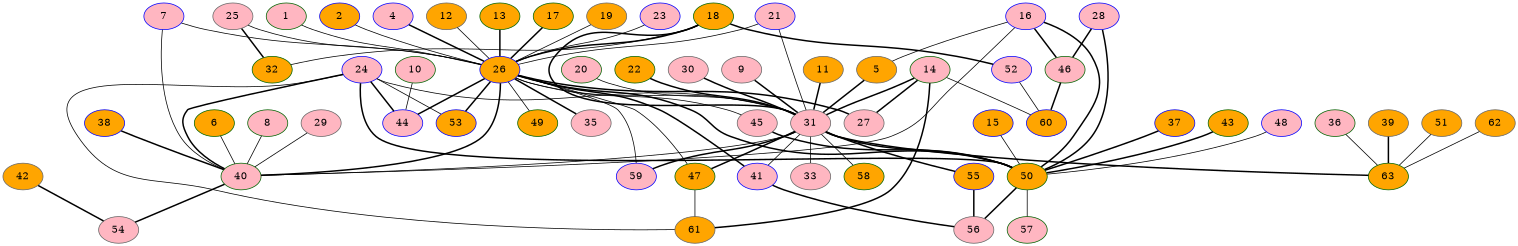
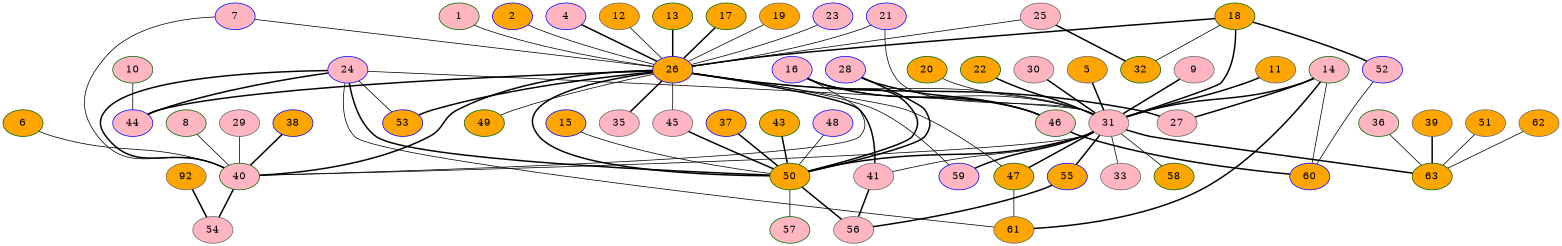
(949, 40) -> (950, 96)
(581, 70) -> (927, 70)
(23, 177) -> (186, 177)
(757, 177) -> (874, 177)
